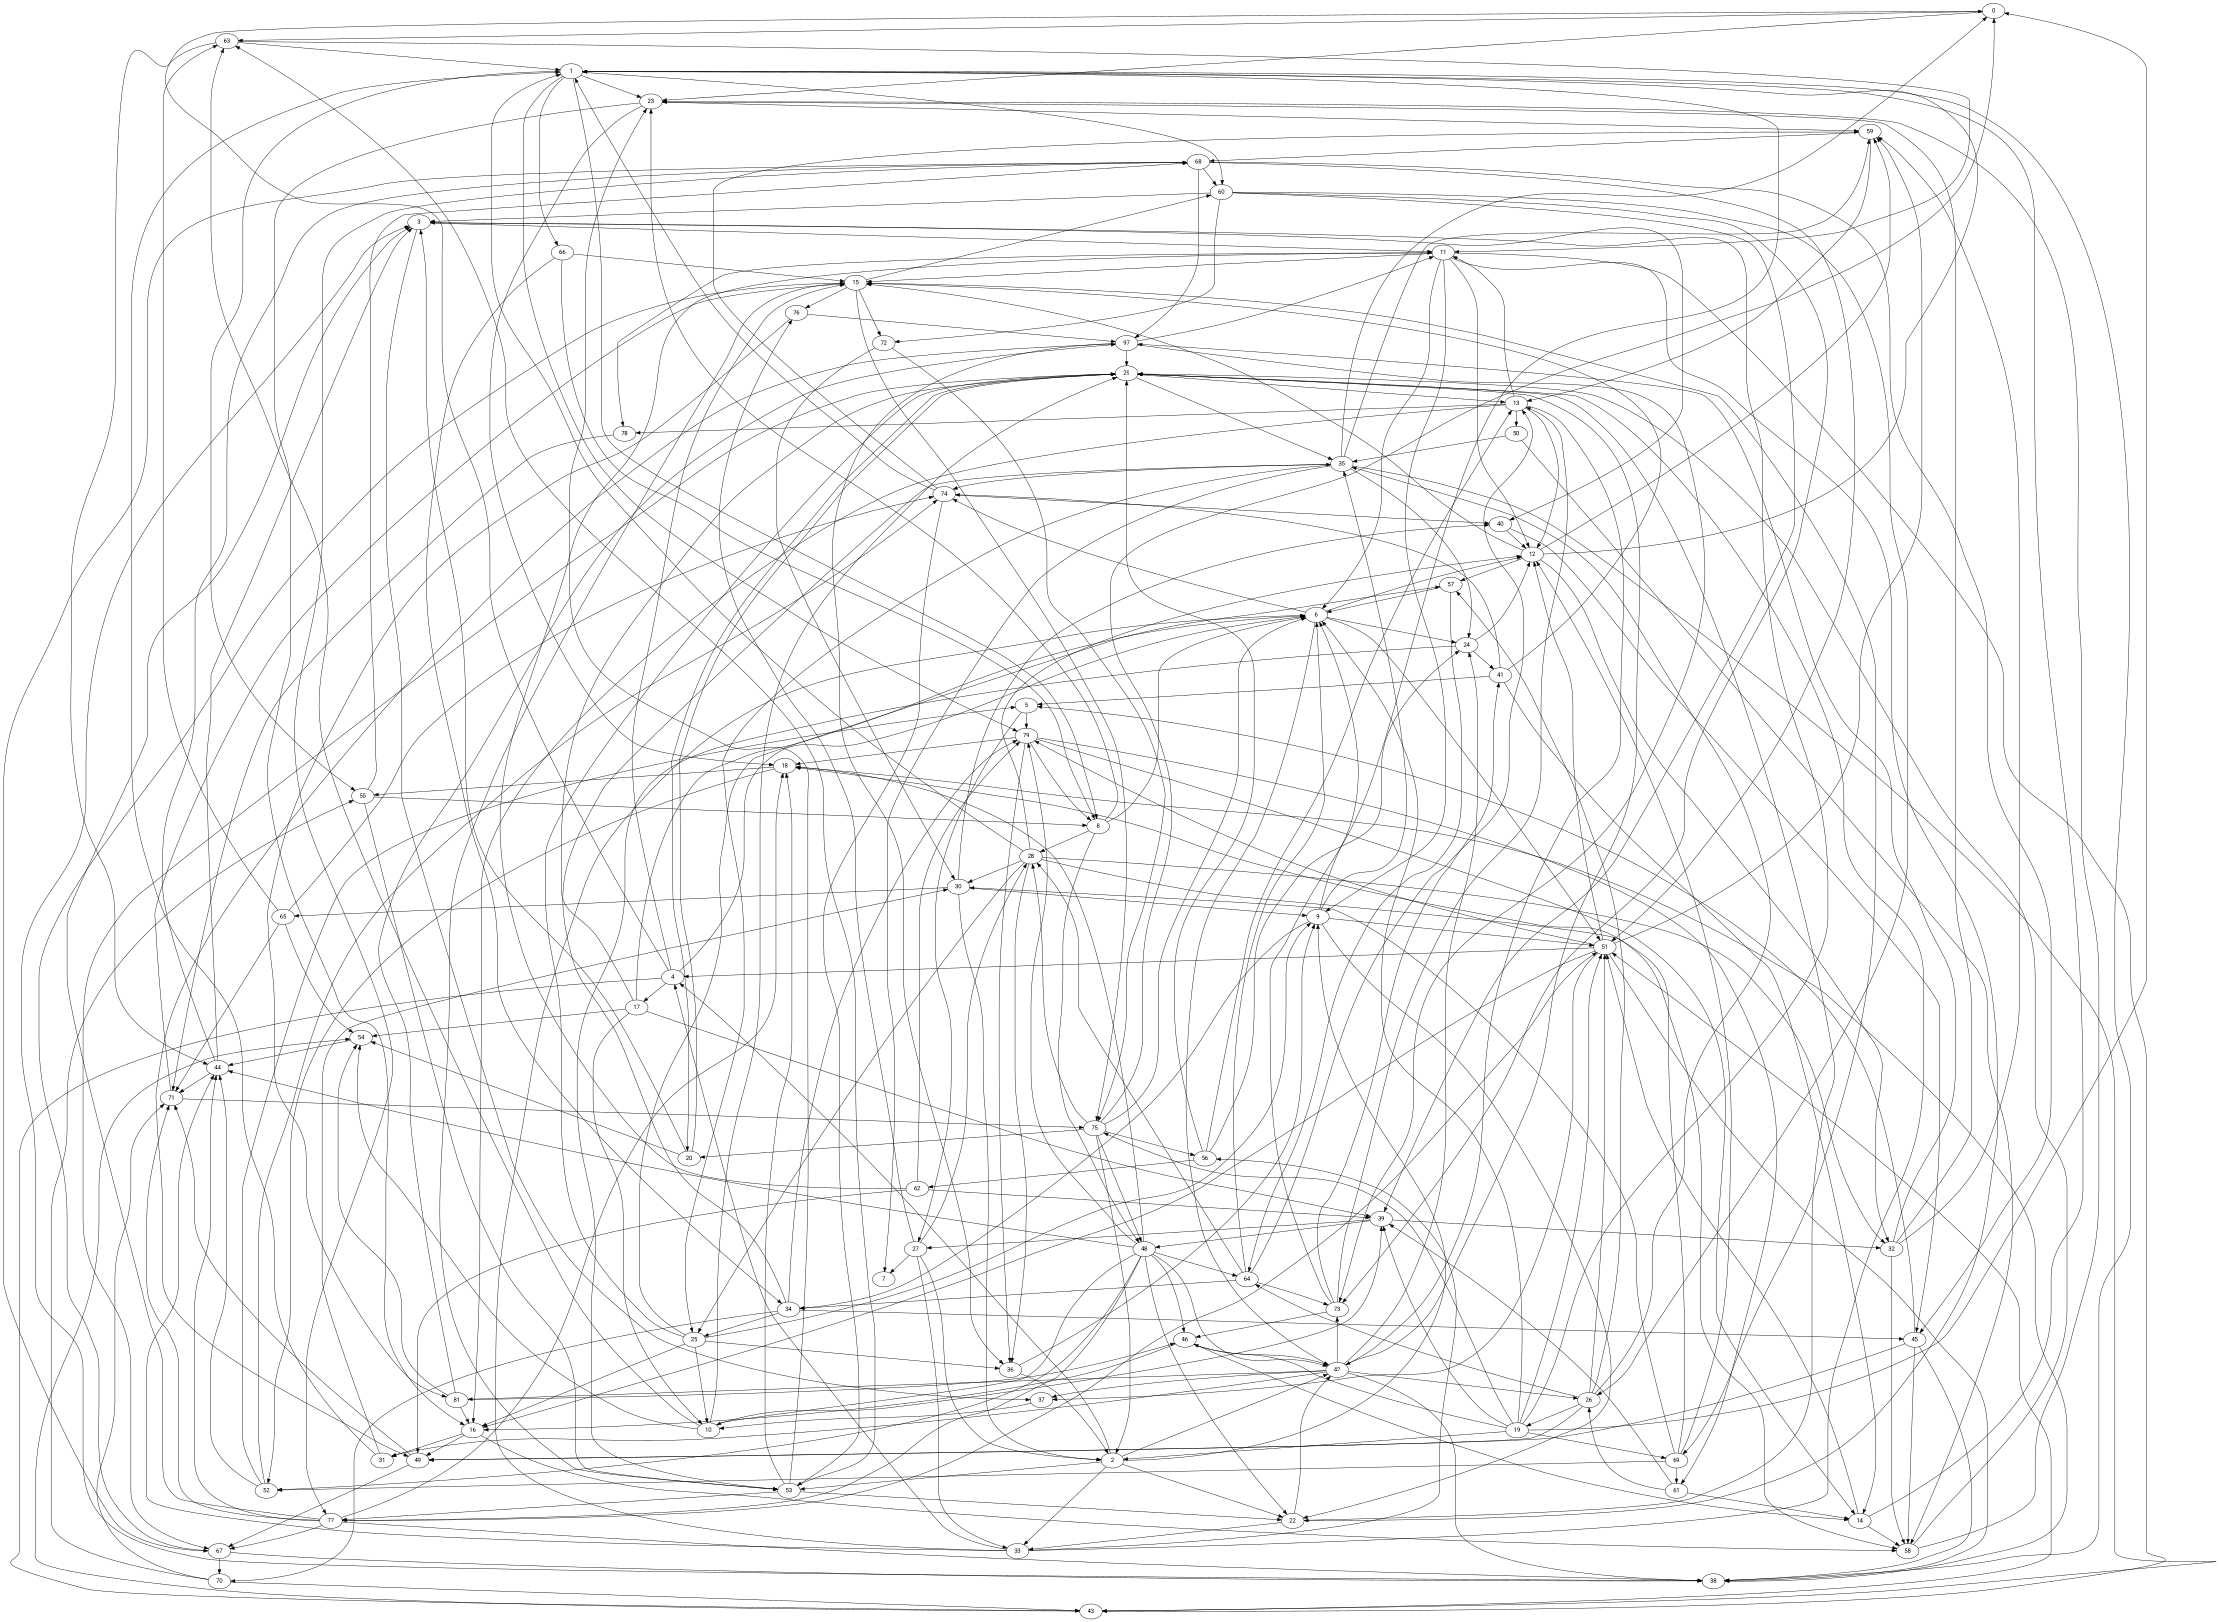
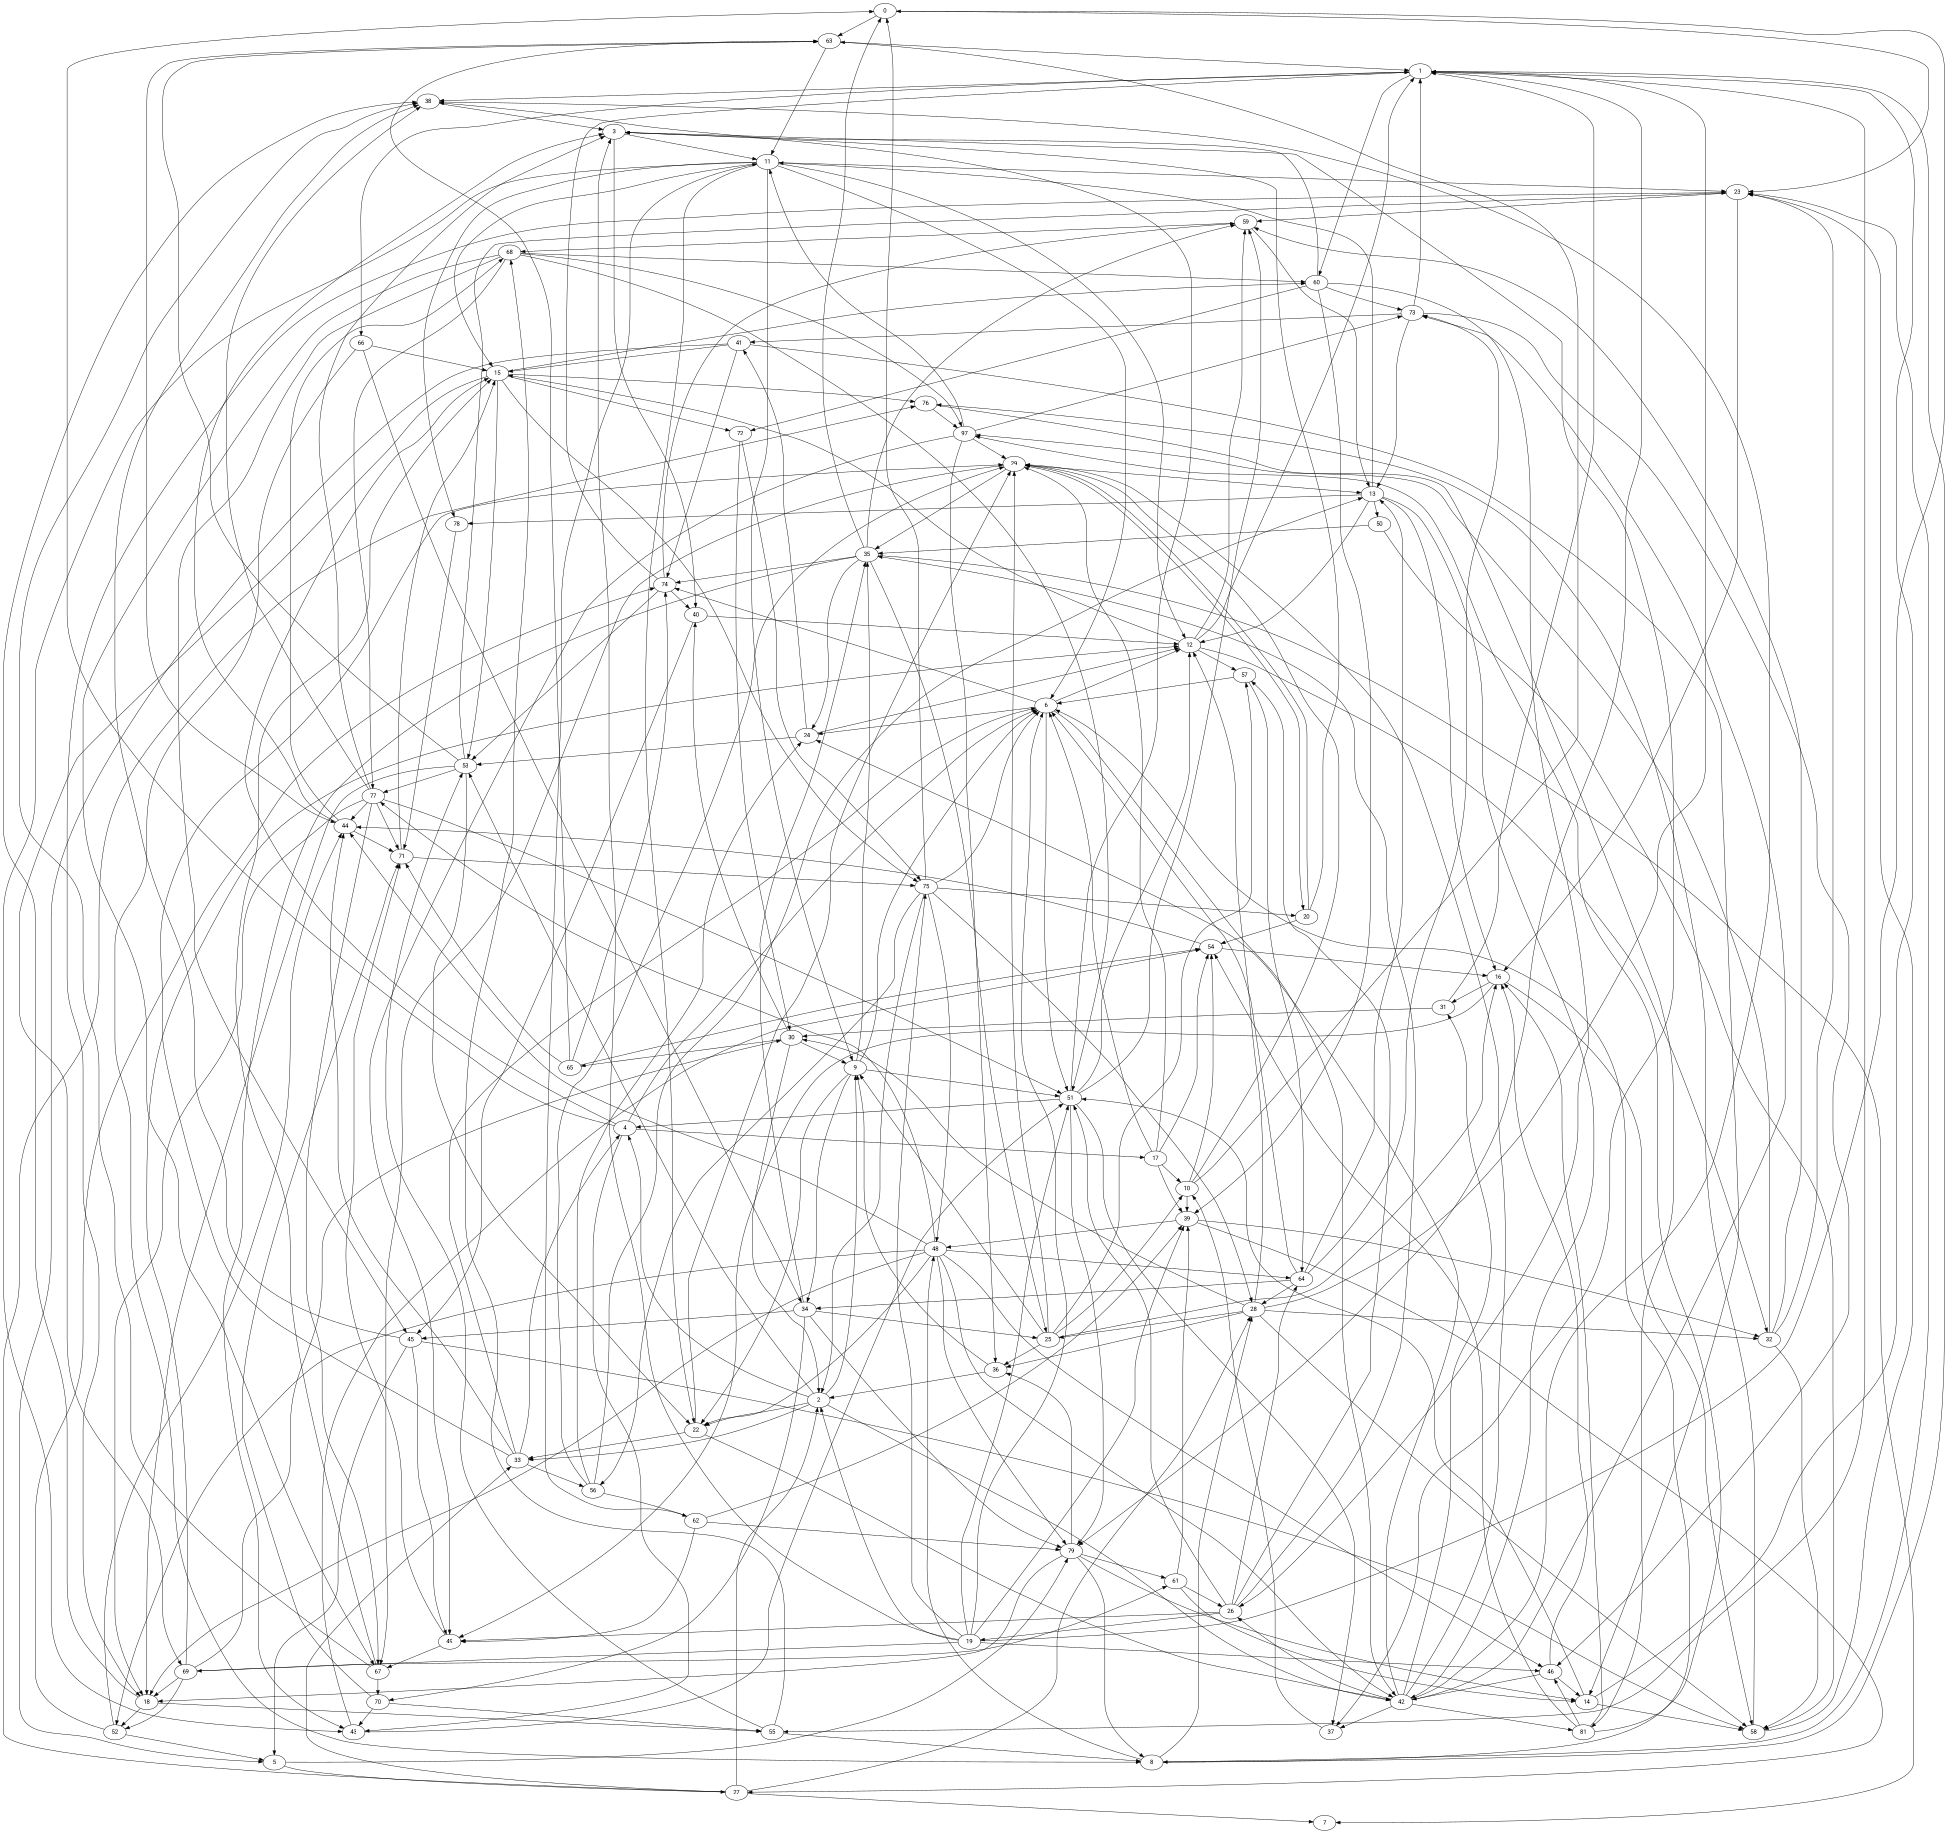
(609, 86) -> (1274, 178)
(1896, 731) -> (1667, 811)
(1065, 1242) -> (1352, 962)
(957, 1390) -> none
